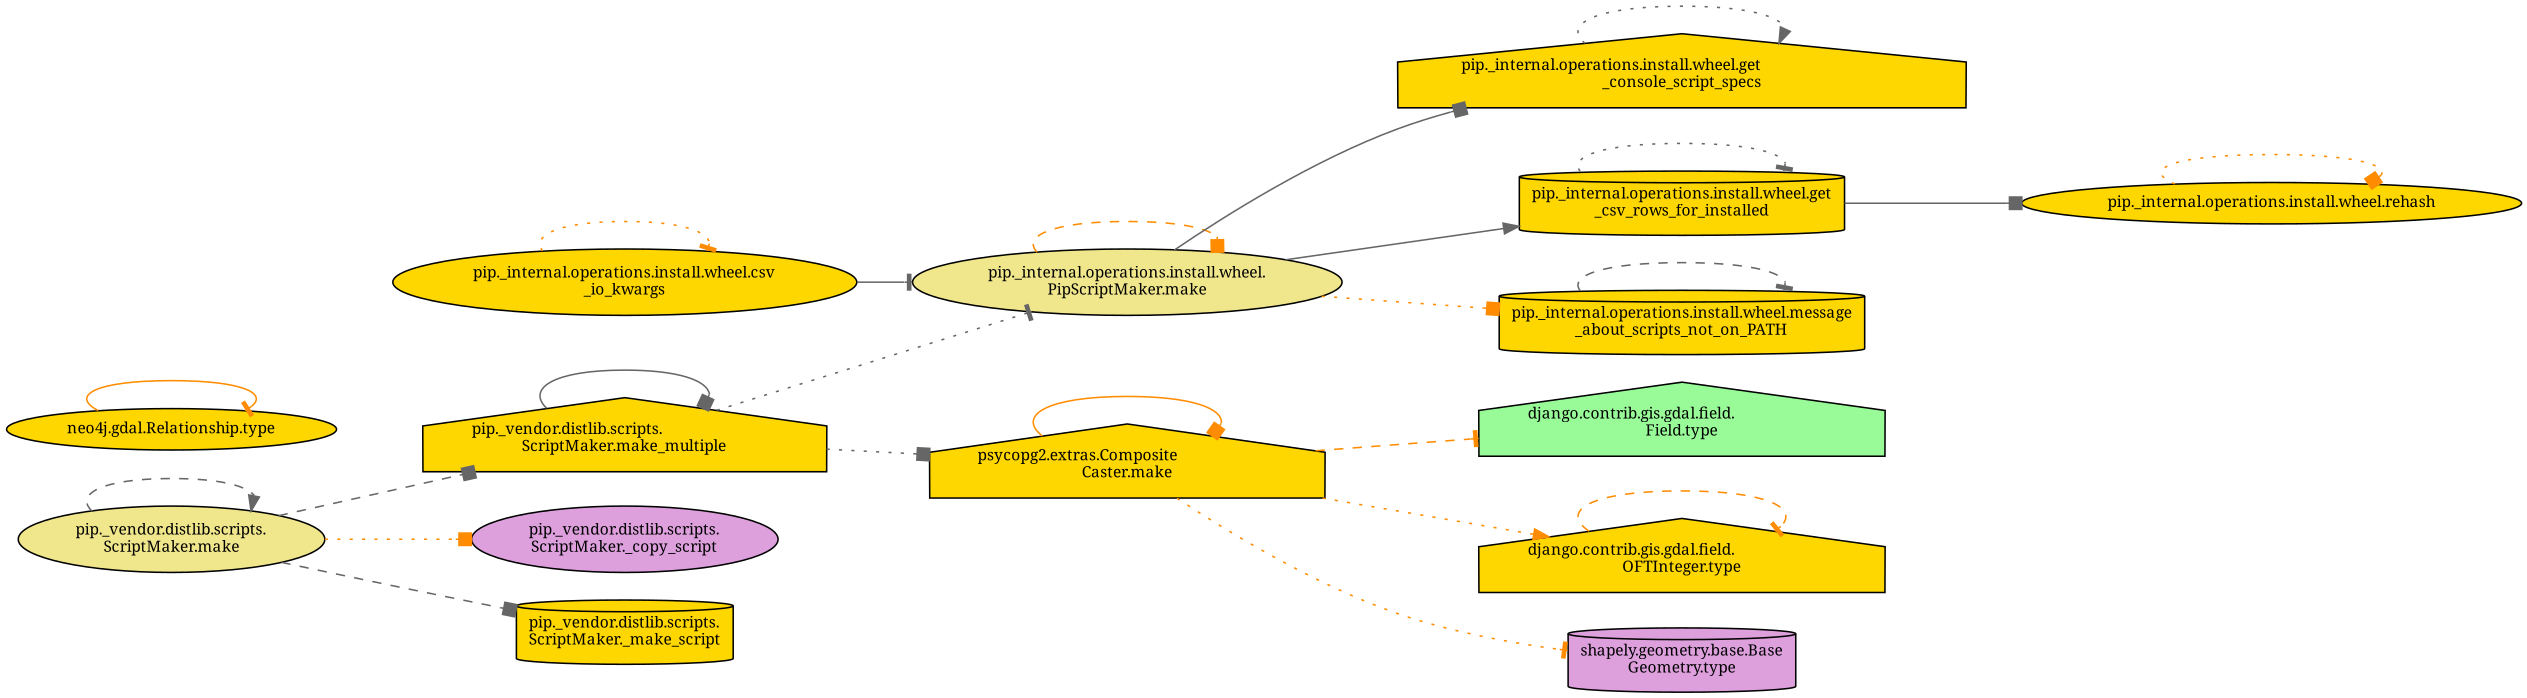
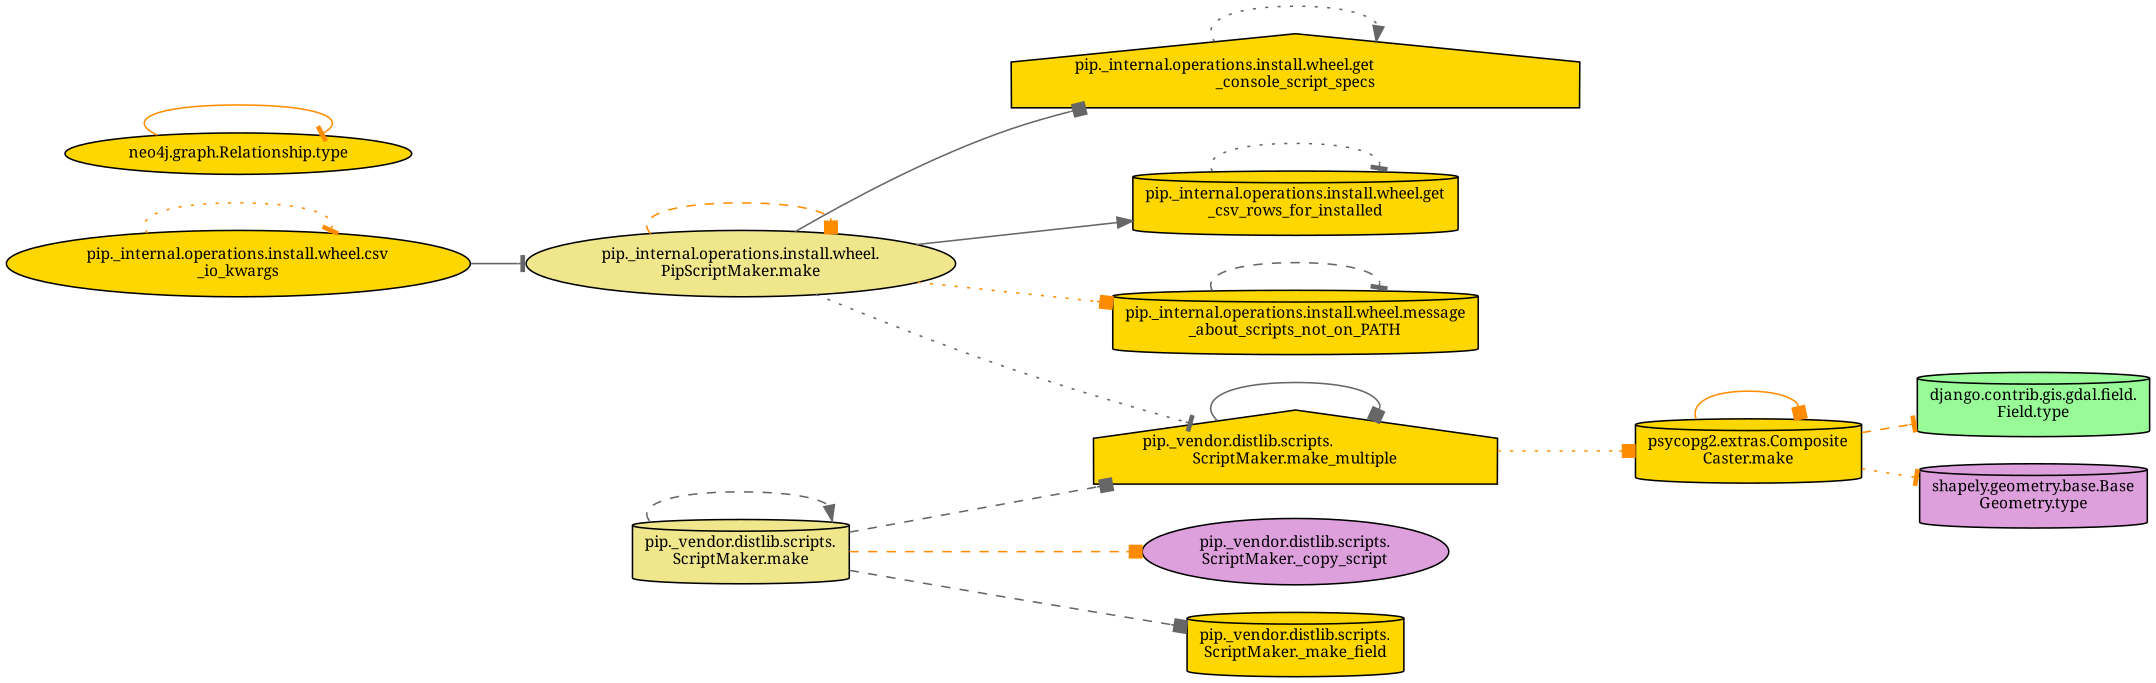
(2272, 203) -> none
(871, 362) -> (999, 364)
(1682, 423) -> (2033, 405)
(172, 429) -> (238, 154)
(870, 451) -> (1558, 451)
(1127, 465) -> (1749, 451)
(172, 539) -> (741, 552)
(390, 539) -> (988, 552)
(1682, 559) -> none
(625, 632) -> (1295, 645)
